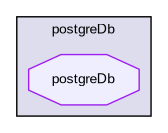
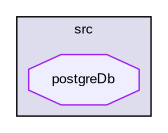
(84, 30) -> (84, 30)
